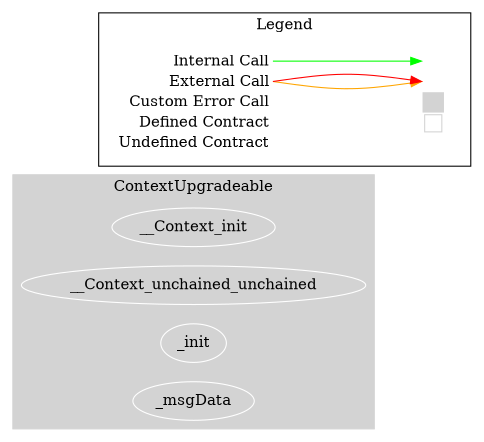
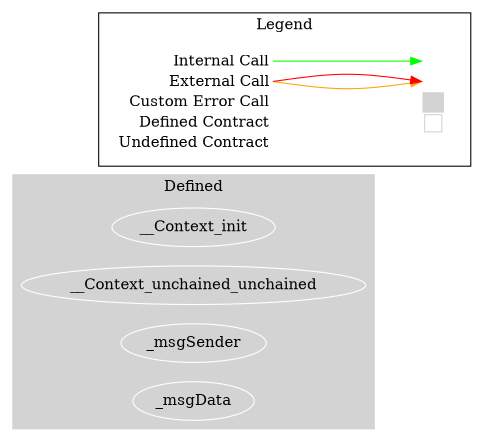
(194, 187) -> (194, 187)
(194, 343) -> (194, 343)
